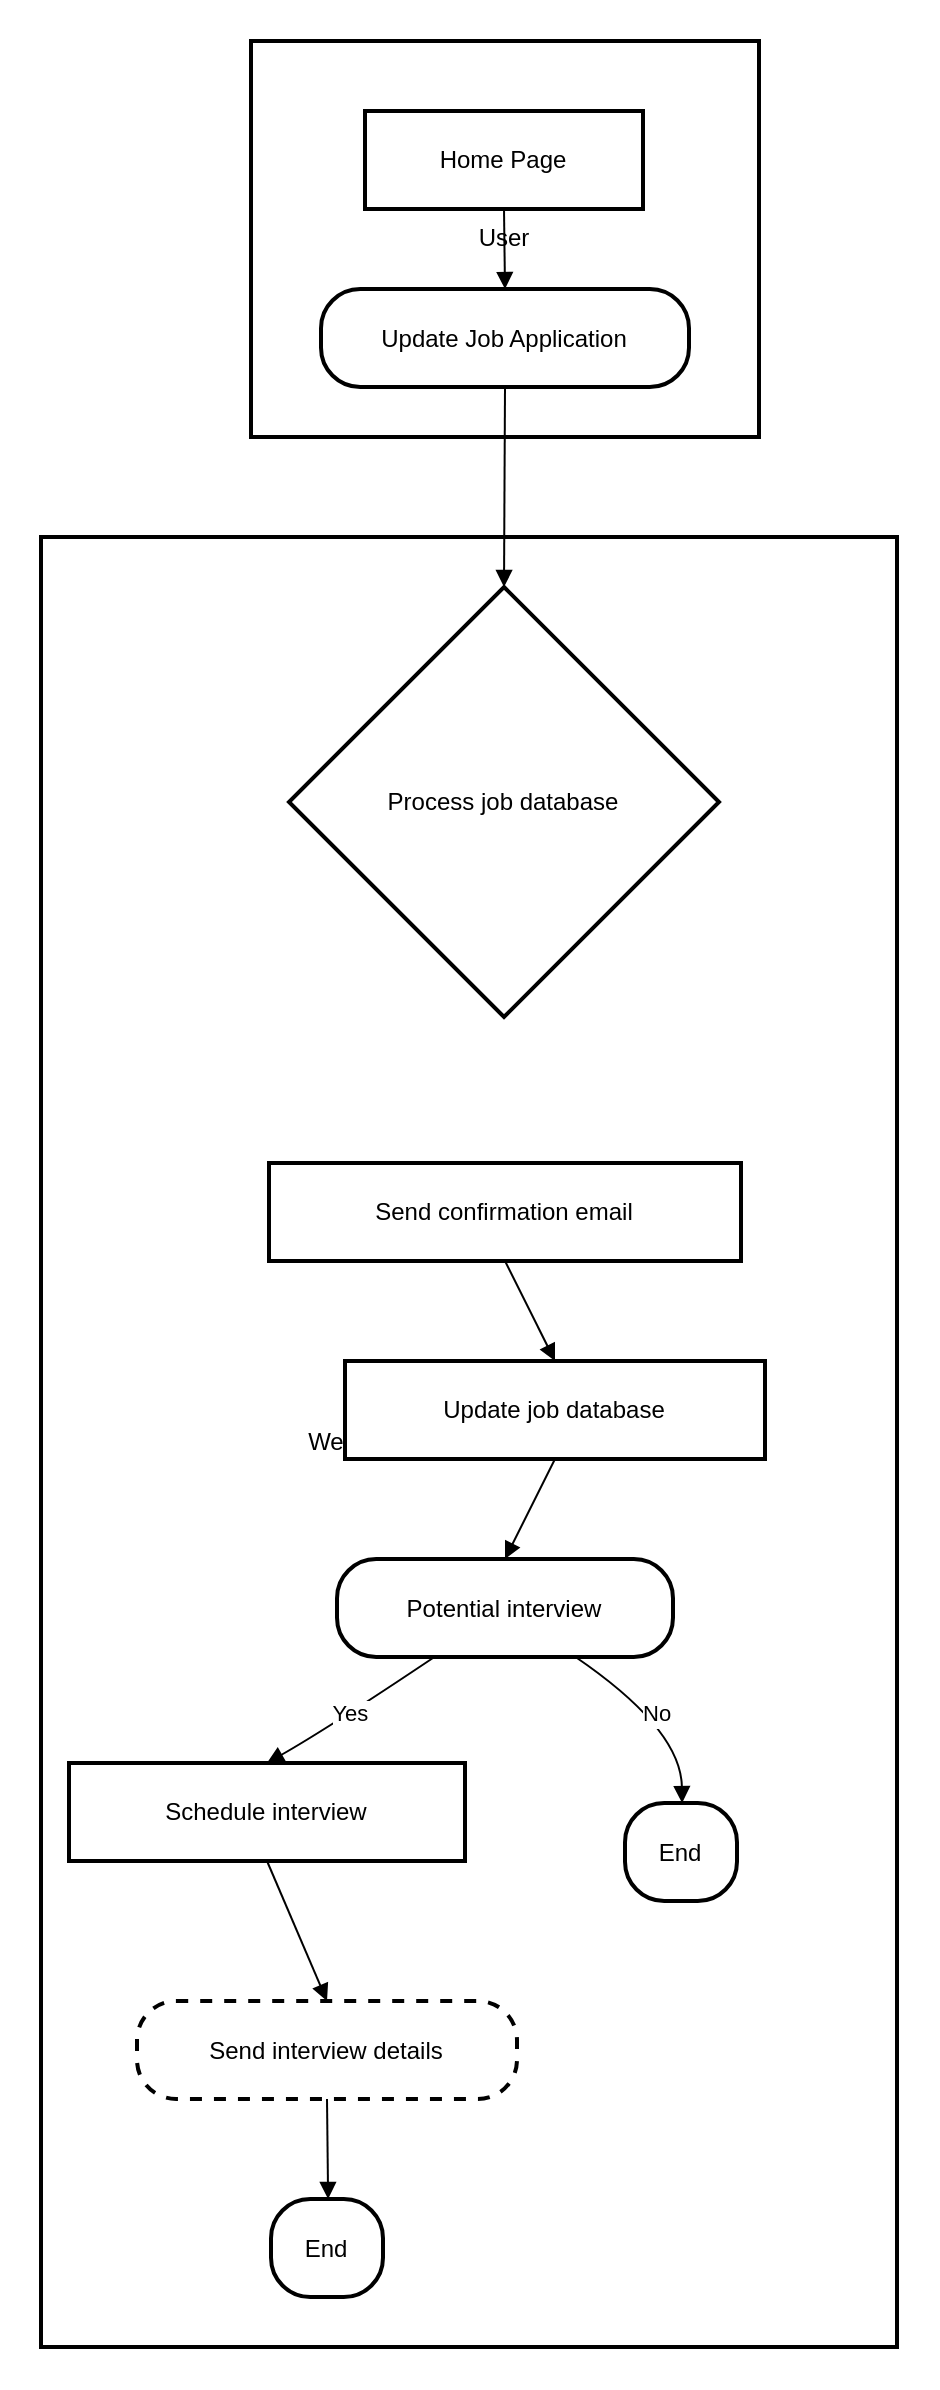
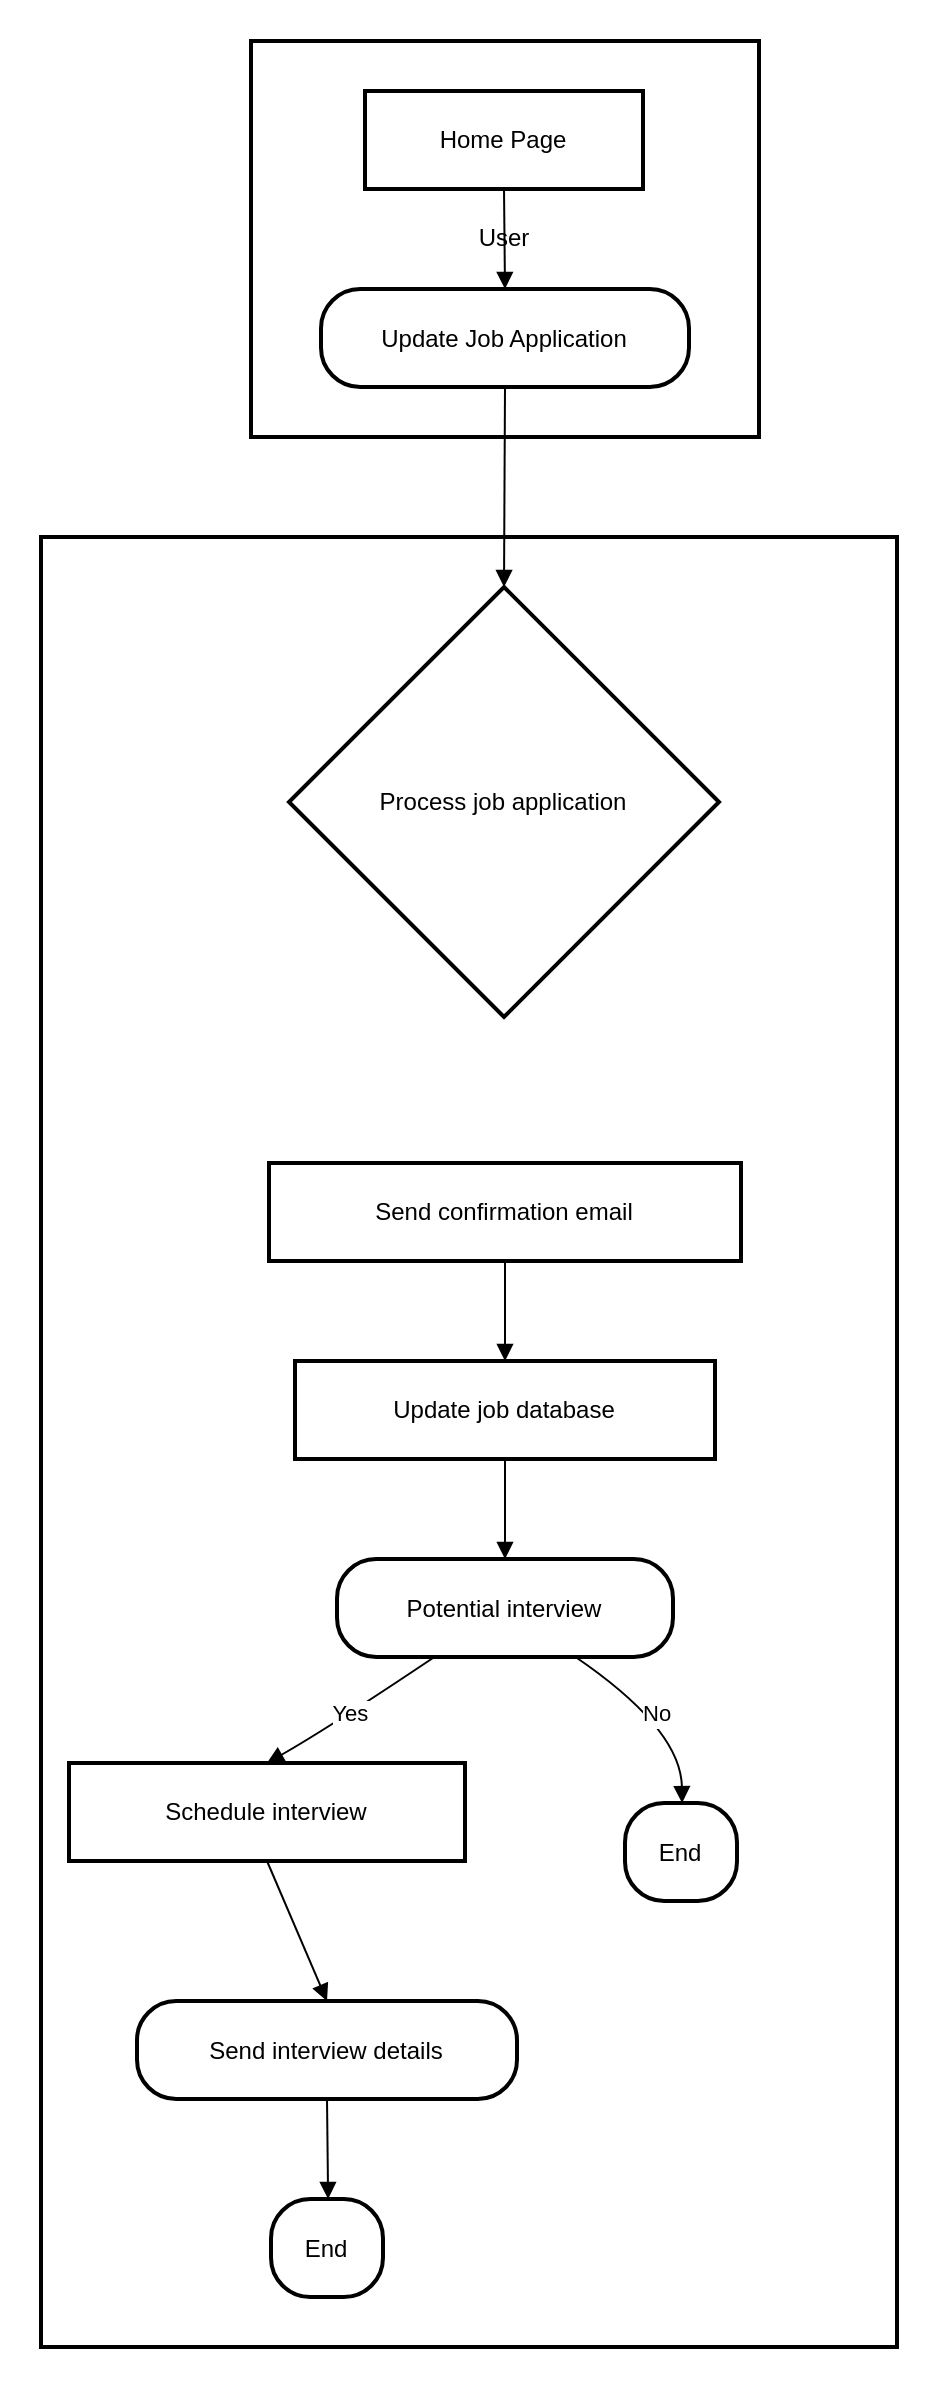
(504, 160) -> (504, 140)
(504, 803) -> (504, 803)
(555, 1410) -> (505, 1410)
(327, 2050) -> (327, 2050)
